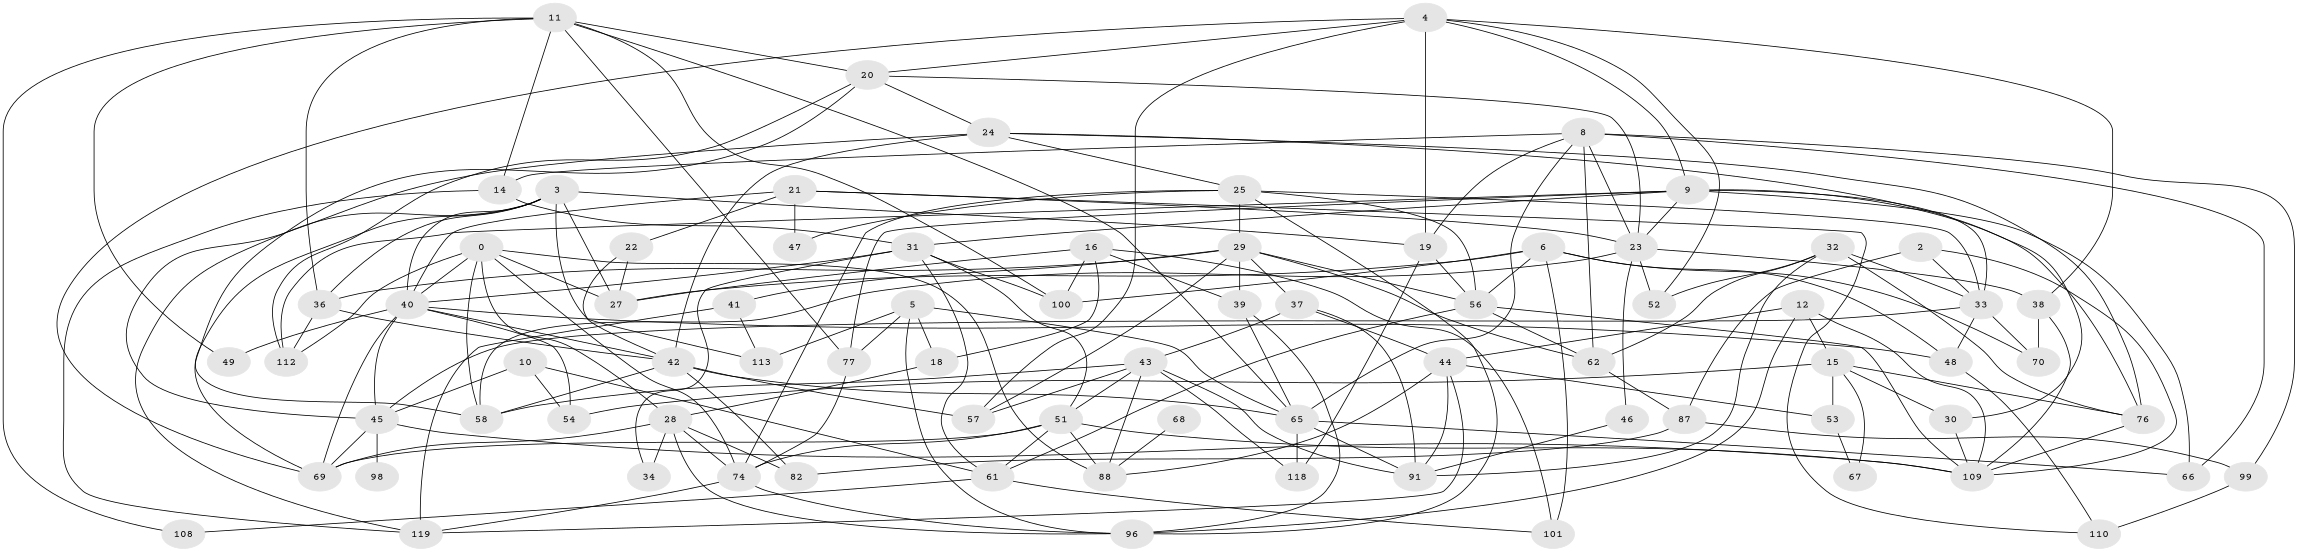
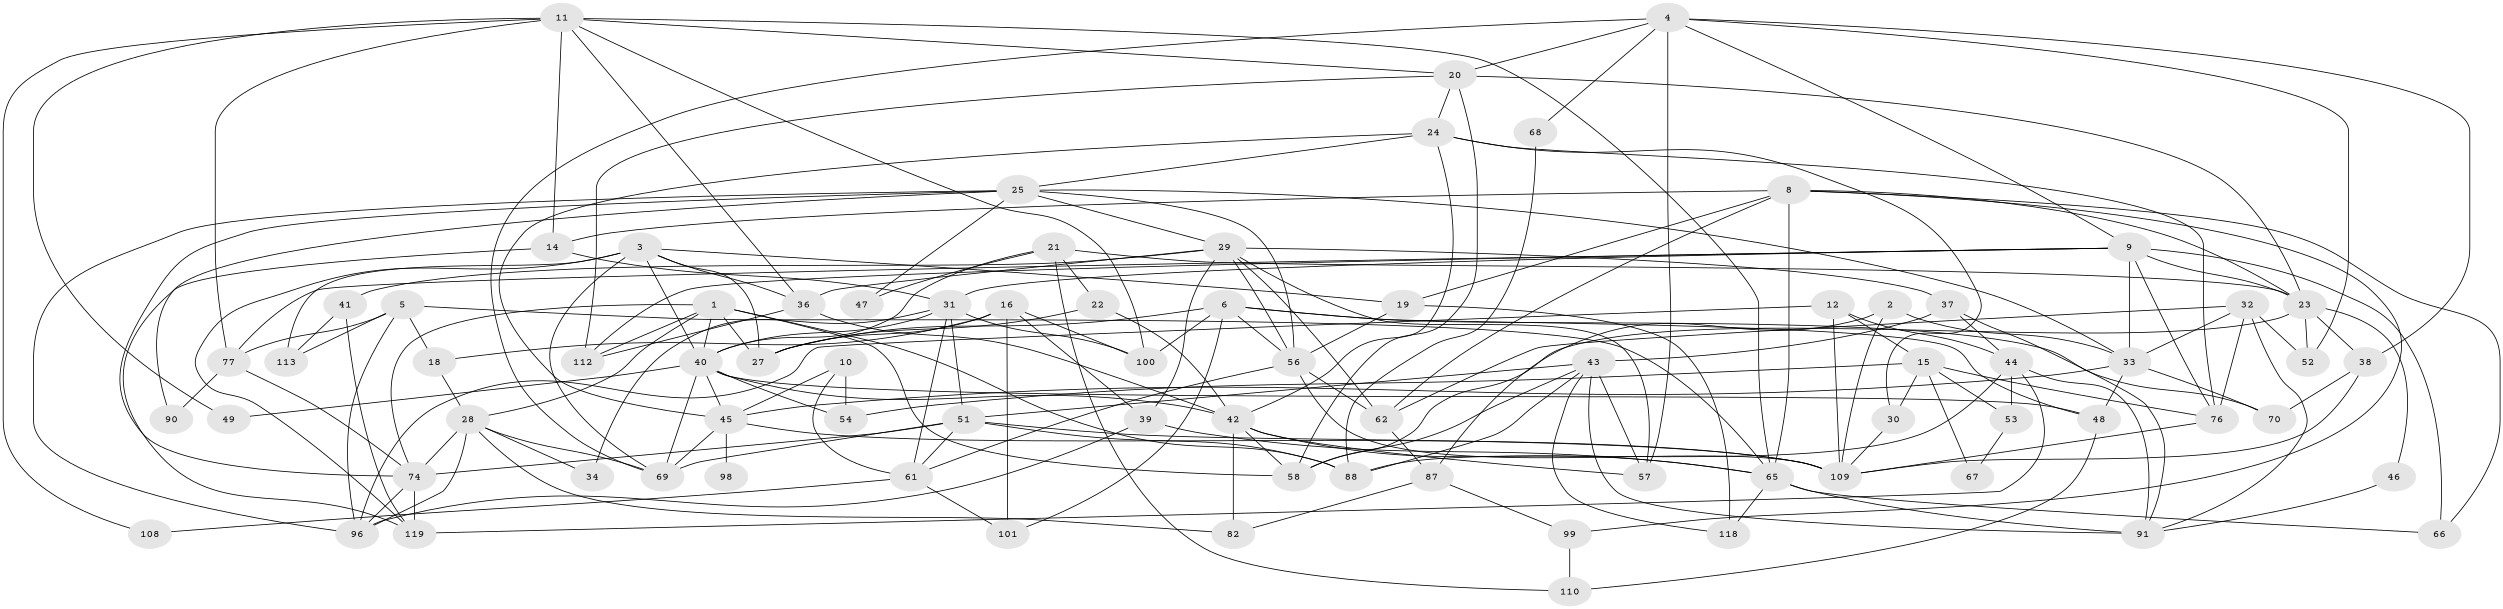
(1425, 132) -> (1602, 75)
(482, 247) -> (714, 305)
none -> (171, 419)
